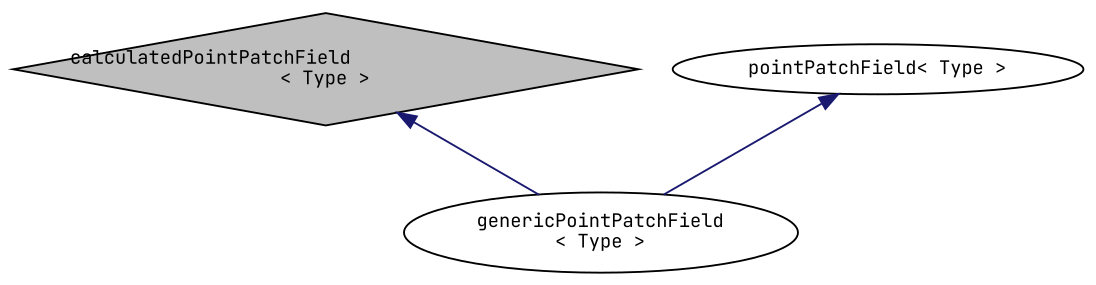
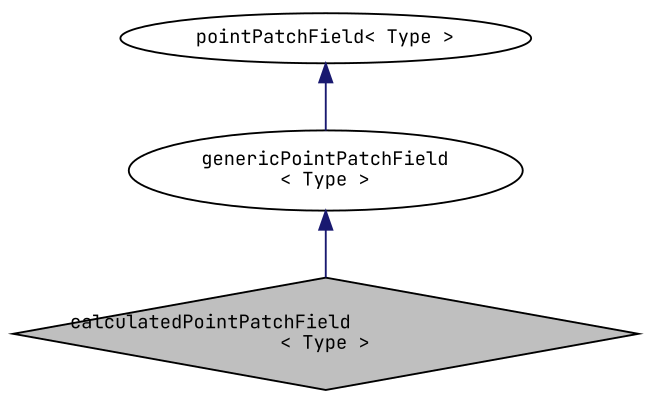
(476, 158) -> (326, 254)
